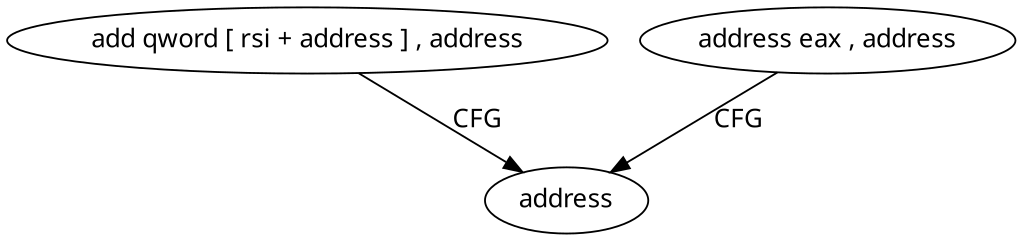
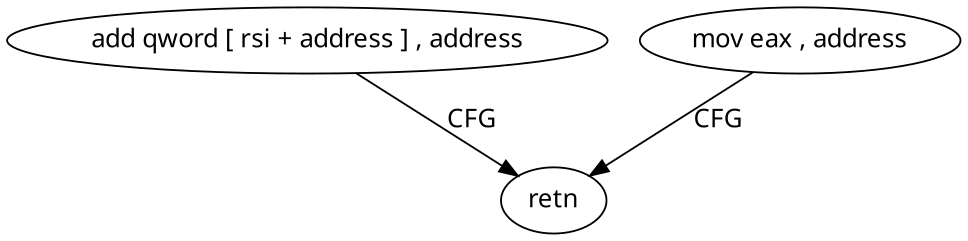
(828, 40) -> (800, 40)
(567, 200) -> (554, 200)
